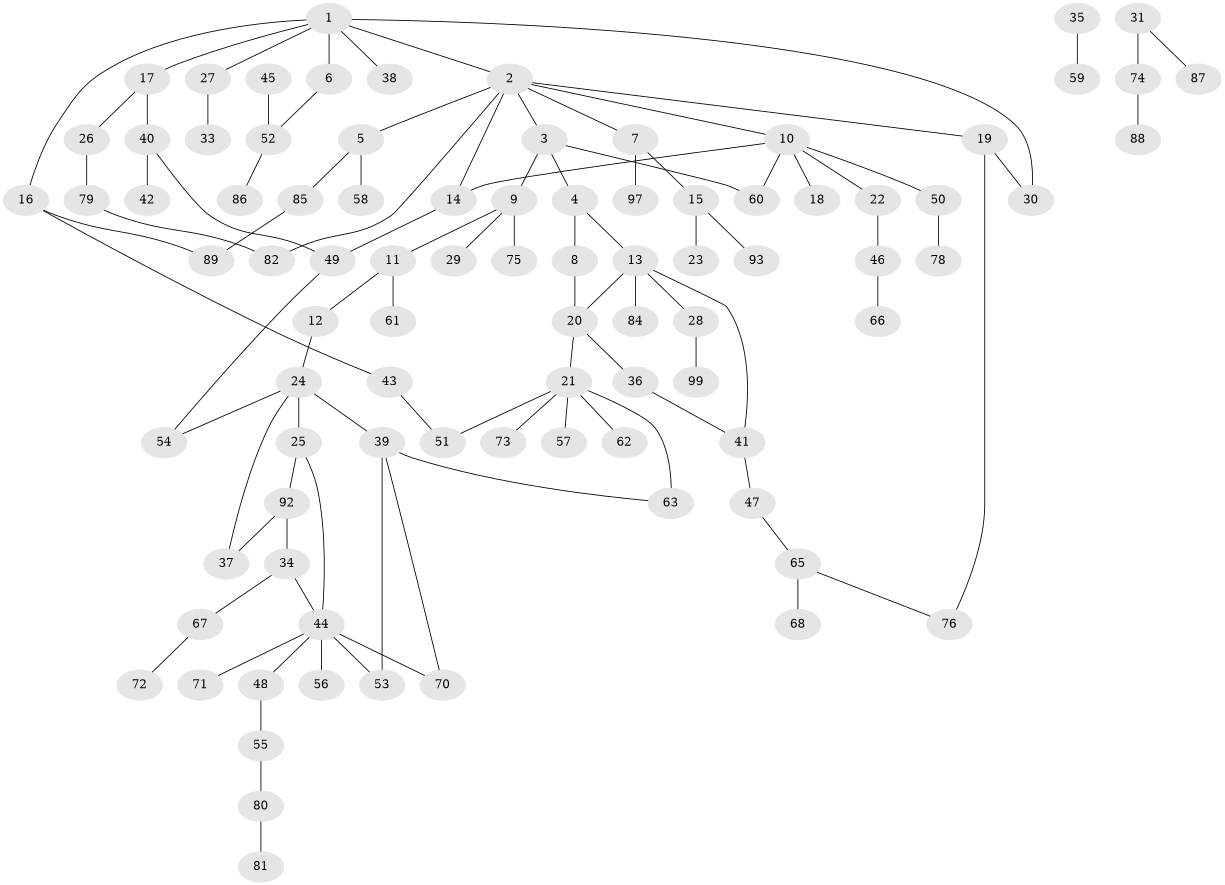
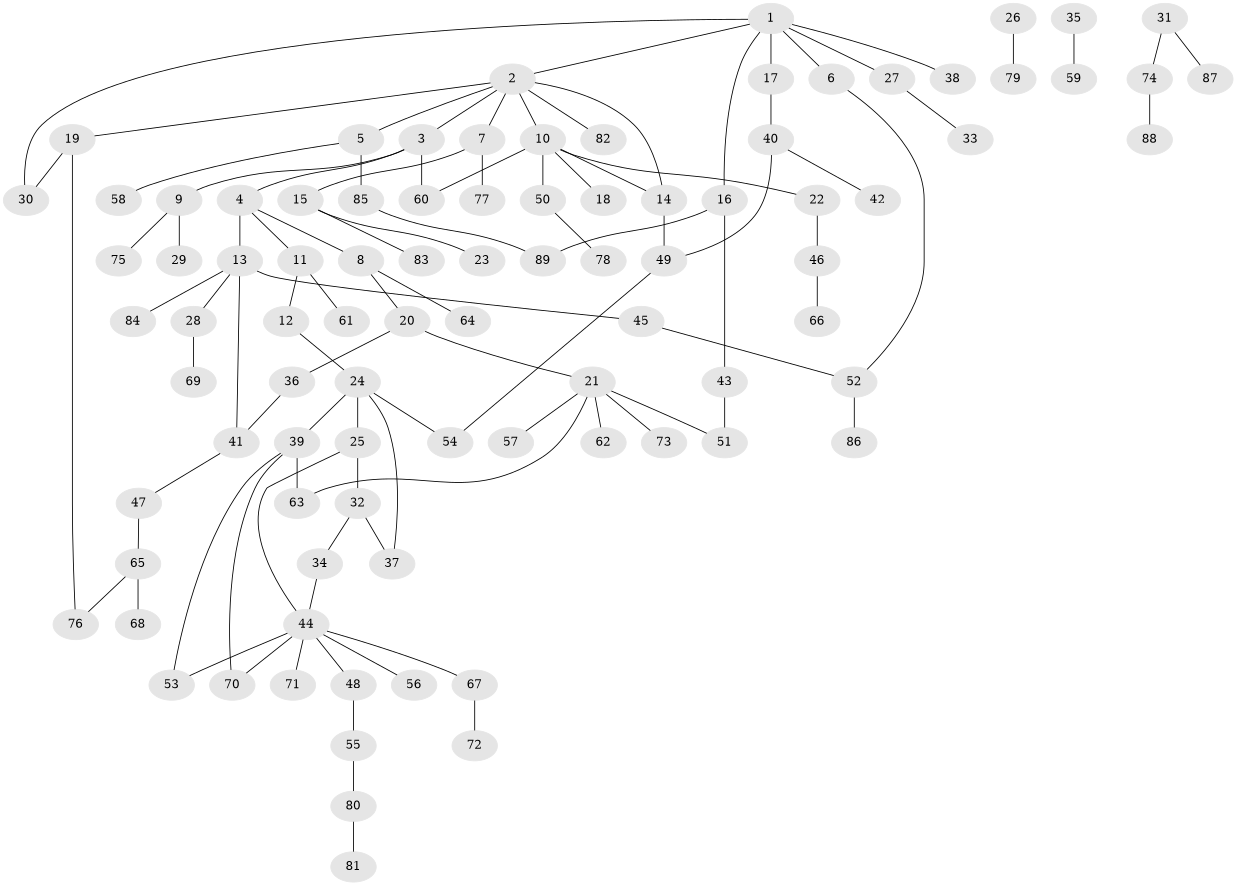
(117, 109) -> none
(635, 200) -> (482, 200)
(179, 231) -> none
(454, 231) -> (270, 231)
(757, 261) -> (422, 261)
(605, 291) -> (446, 300)
none -> (468, 322)
(696, 382) -> (194, 382)
(287, 503) -> (358, 503)
(244, 594) -> (393, 651)
